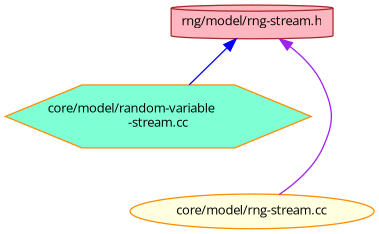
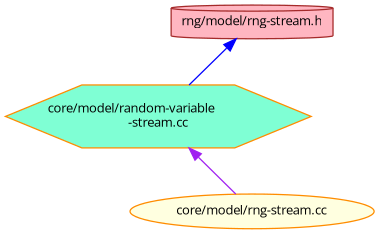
(331, 123) -> (217, 176)
